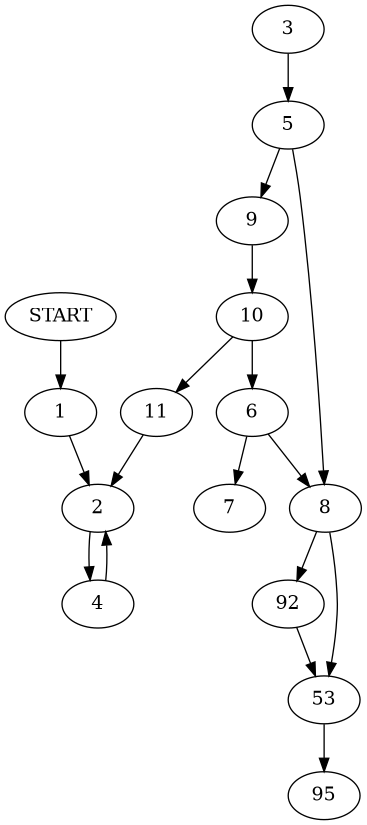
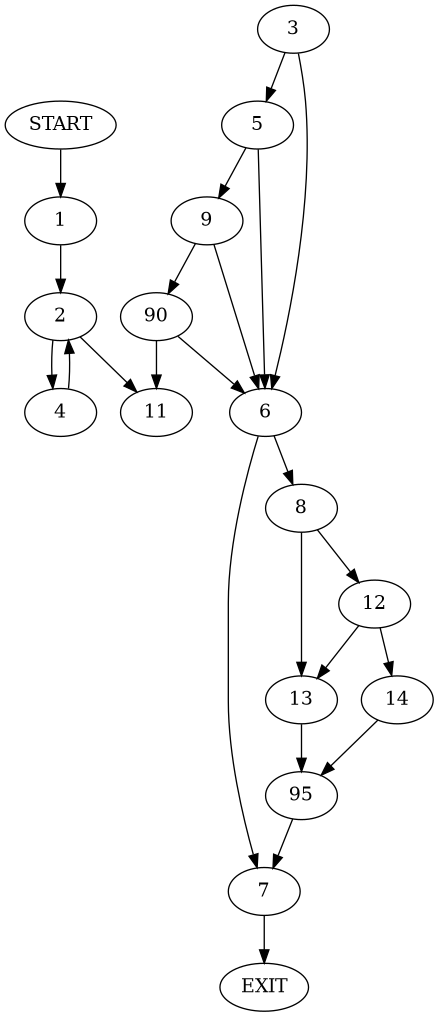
none -> (303, 215)
none -> (234, 310)
(312, 310) -> (261, 262)
(252, 317) -> (156, 317)
(131, 455) -> (104, 360)
(288, 604) -> (375, 604)
(324, 700) -> (302, 700)
none -> (397, 700)
none -> (285, 837)
none -> (264, 987)
